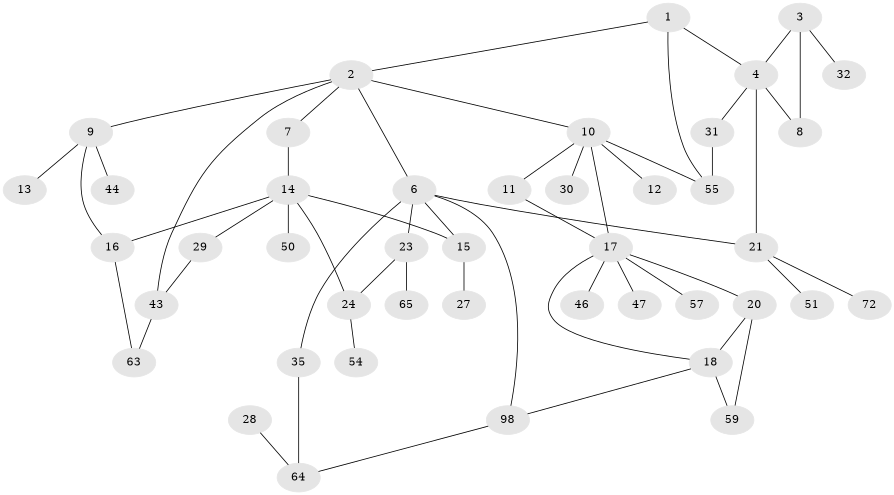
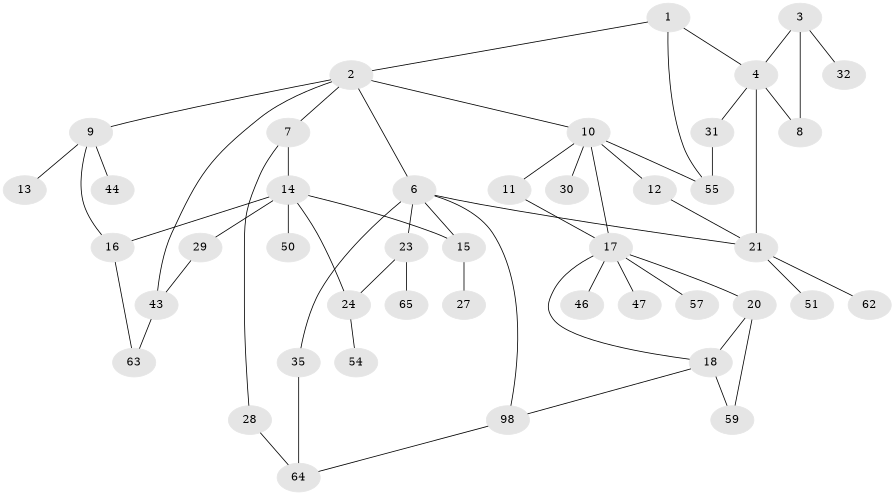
none -> (705, 219)
none -> (244, 272)
(870, 305) -> (870, 305)
